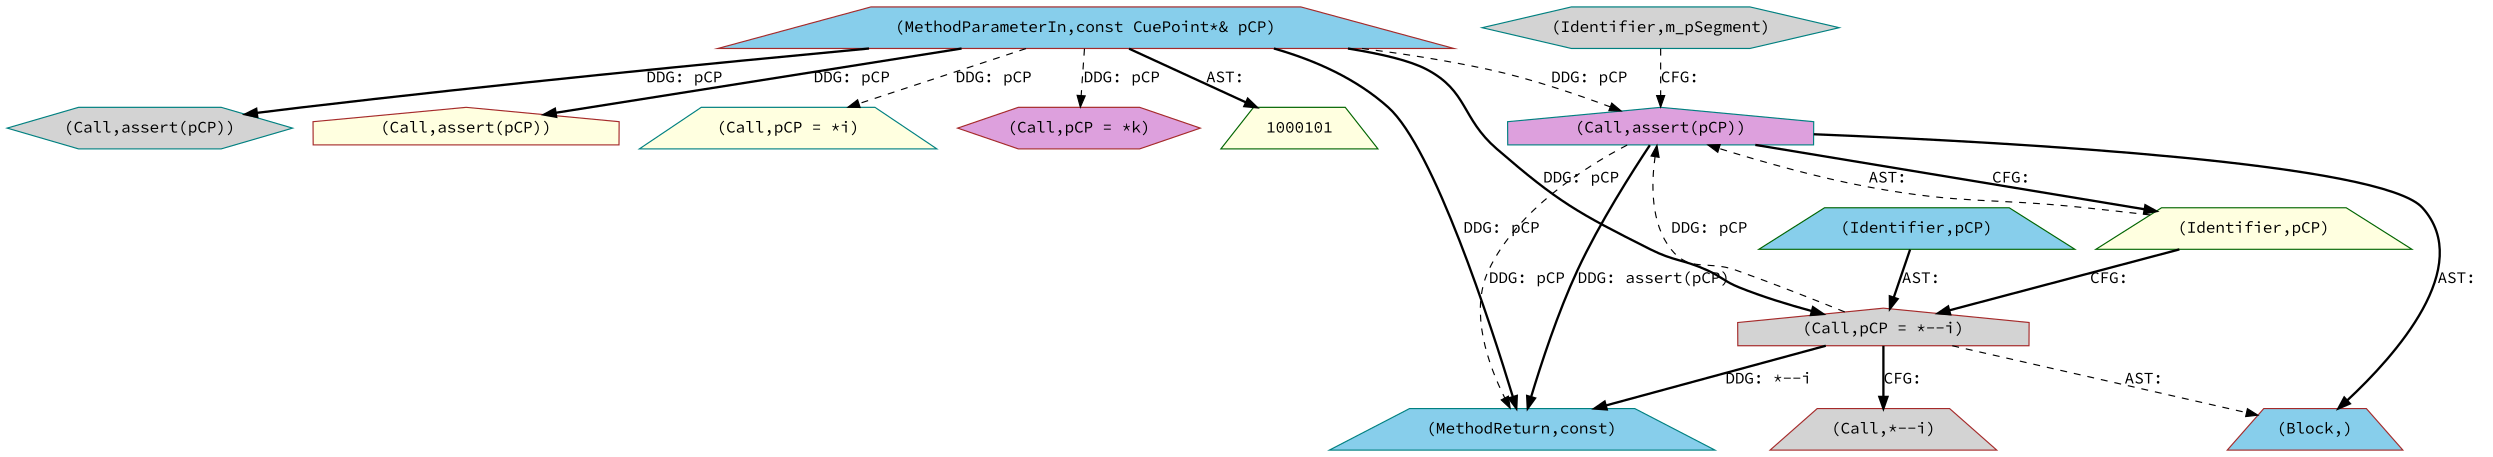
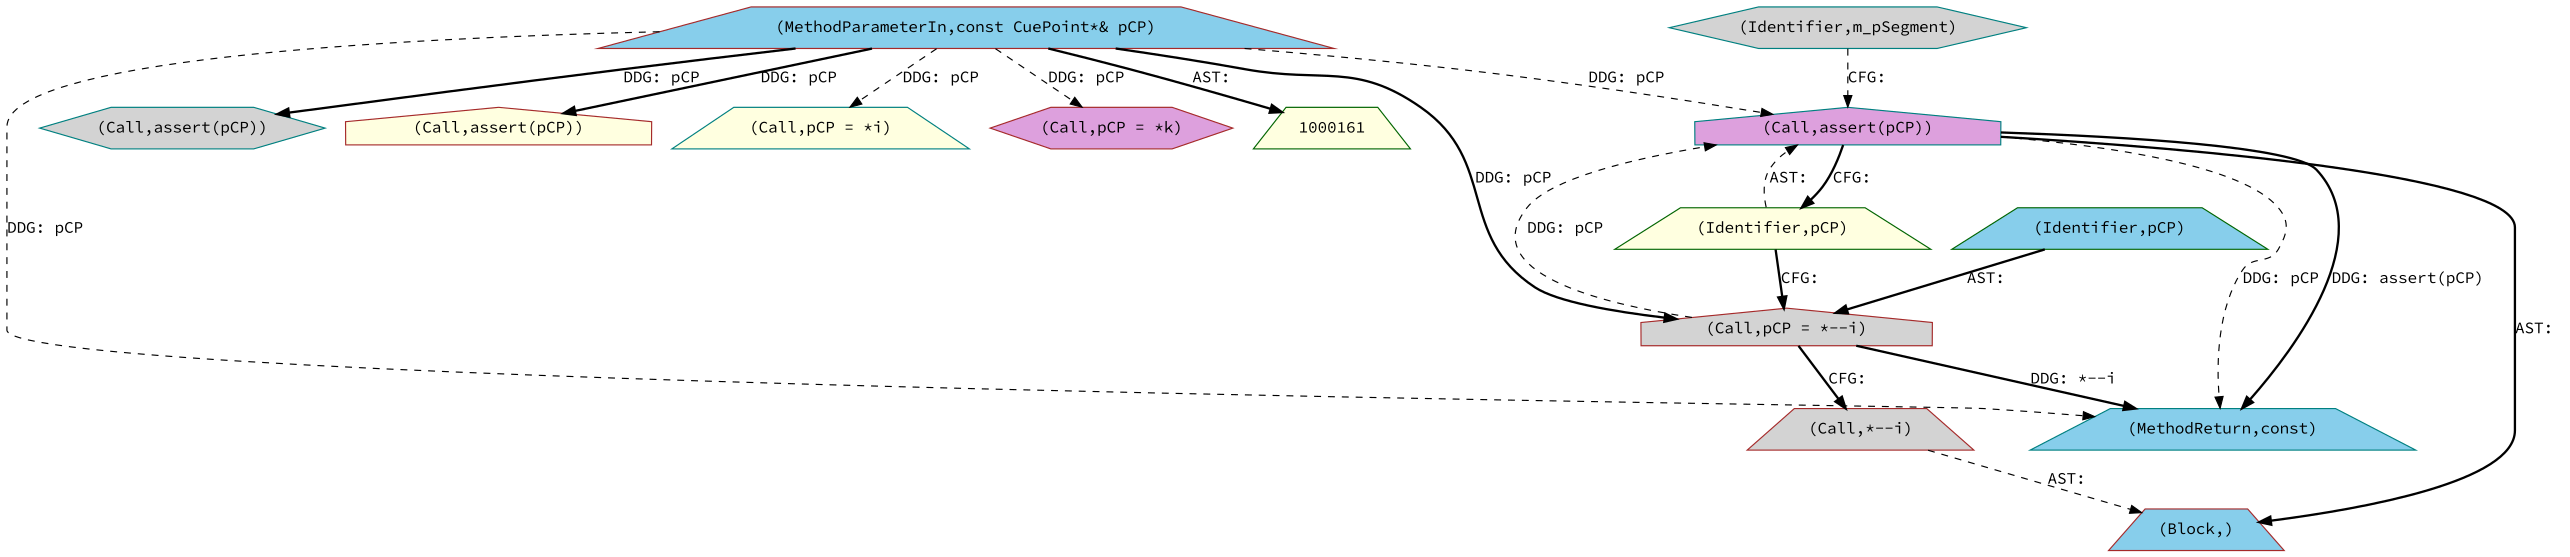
(1299, 128) -> (1332, 128)
(1437, 187) -> (606, 378)
(2099, 379) -> (2029, 480)
